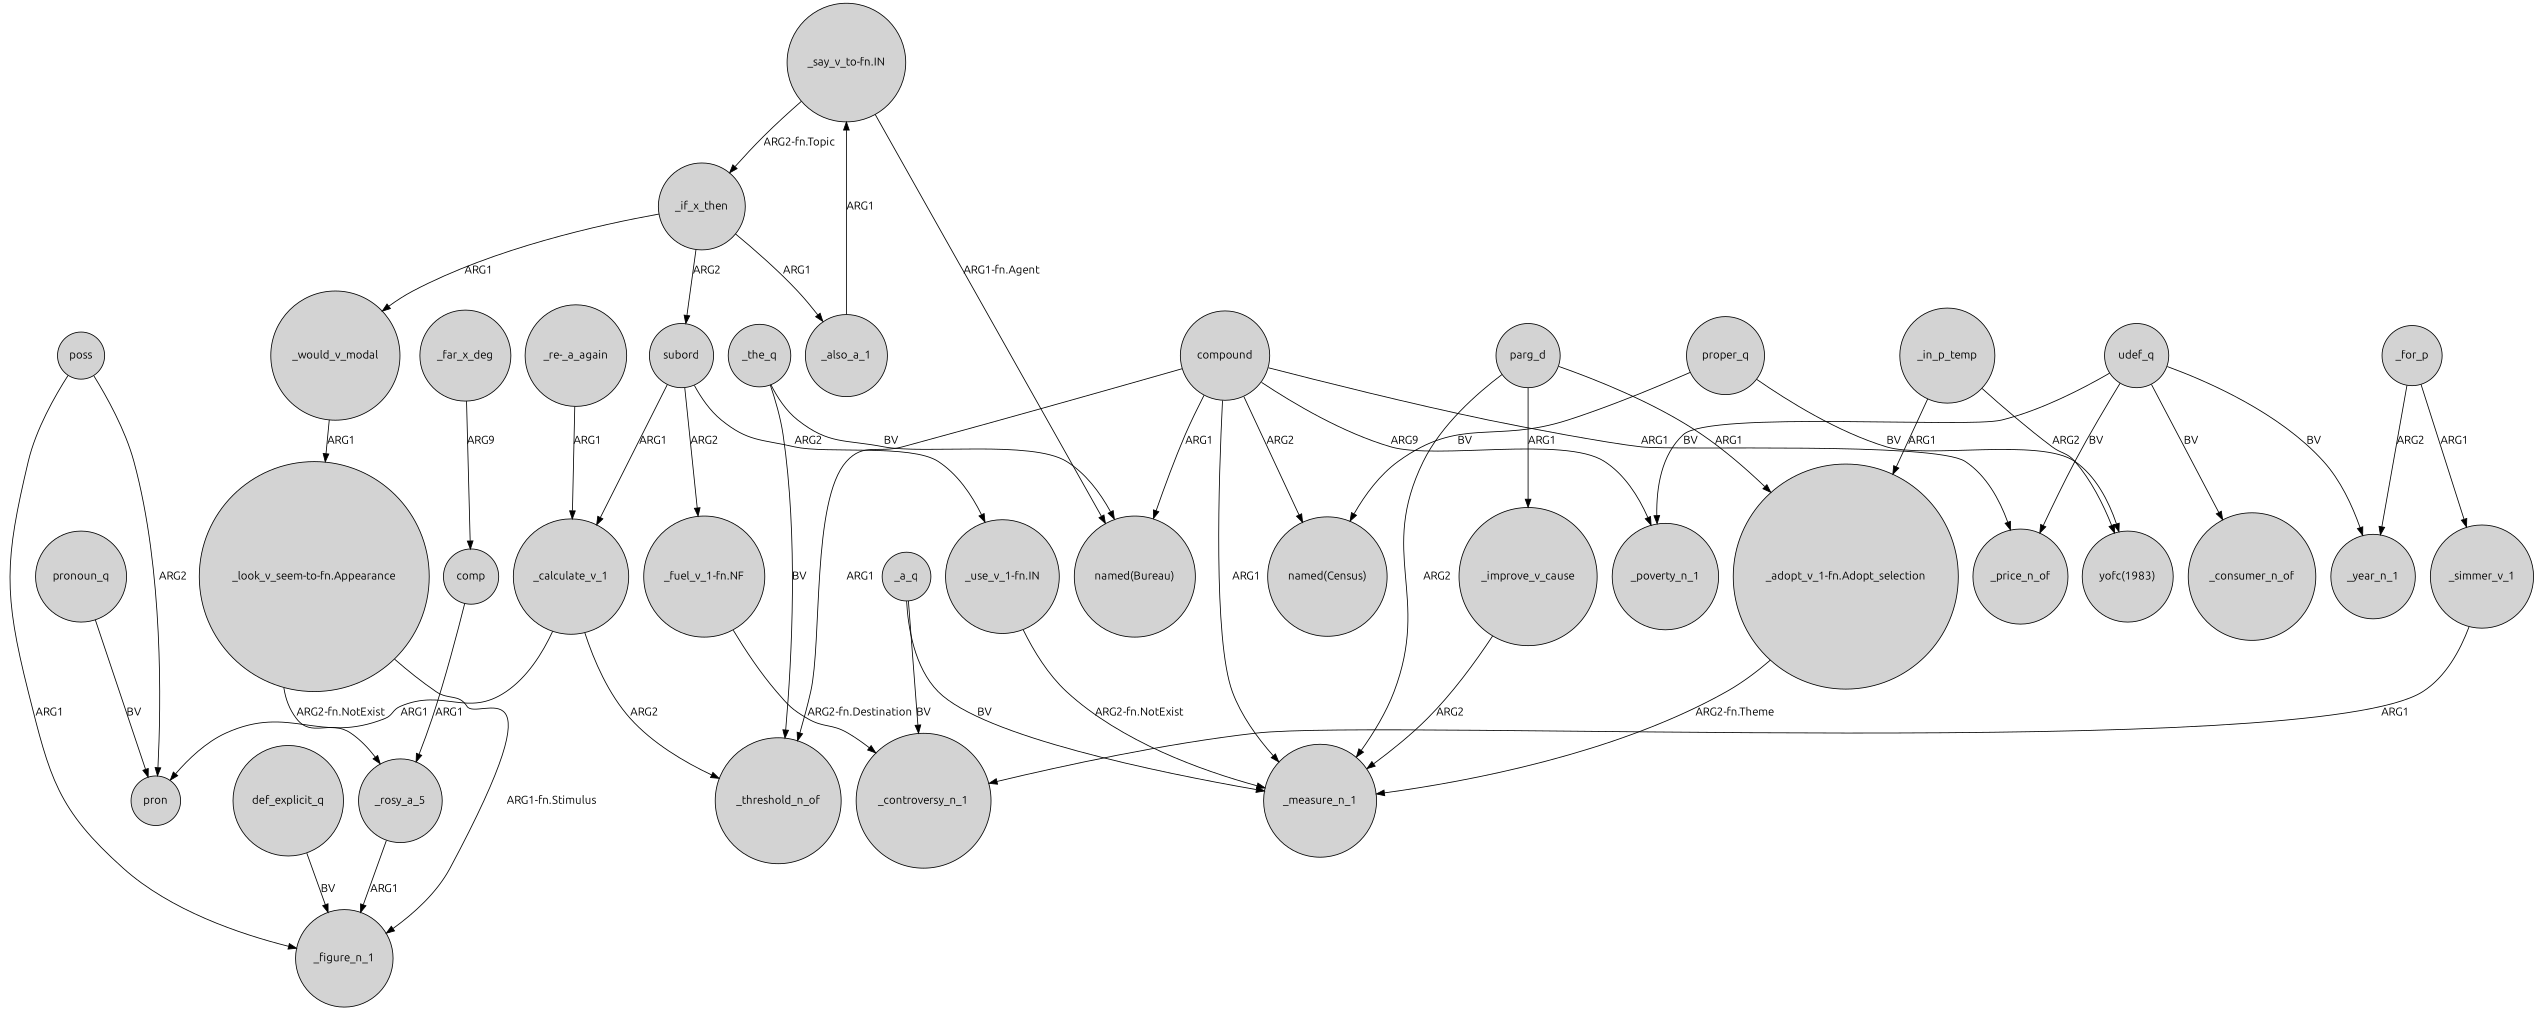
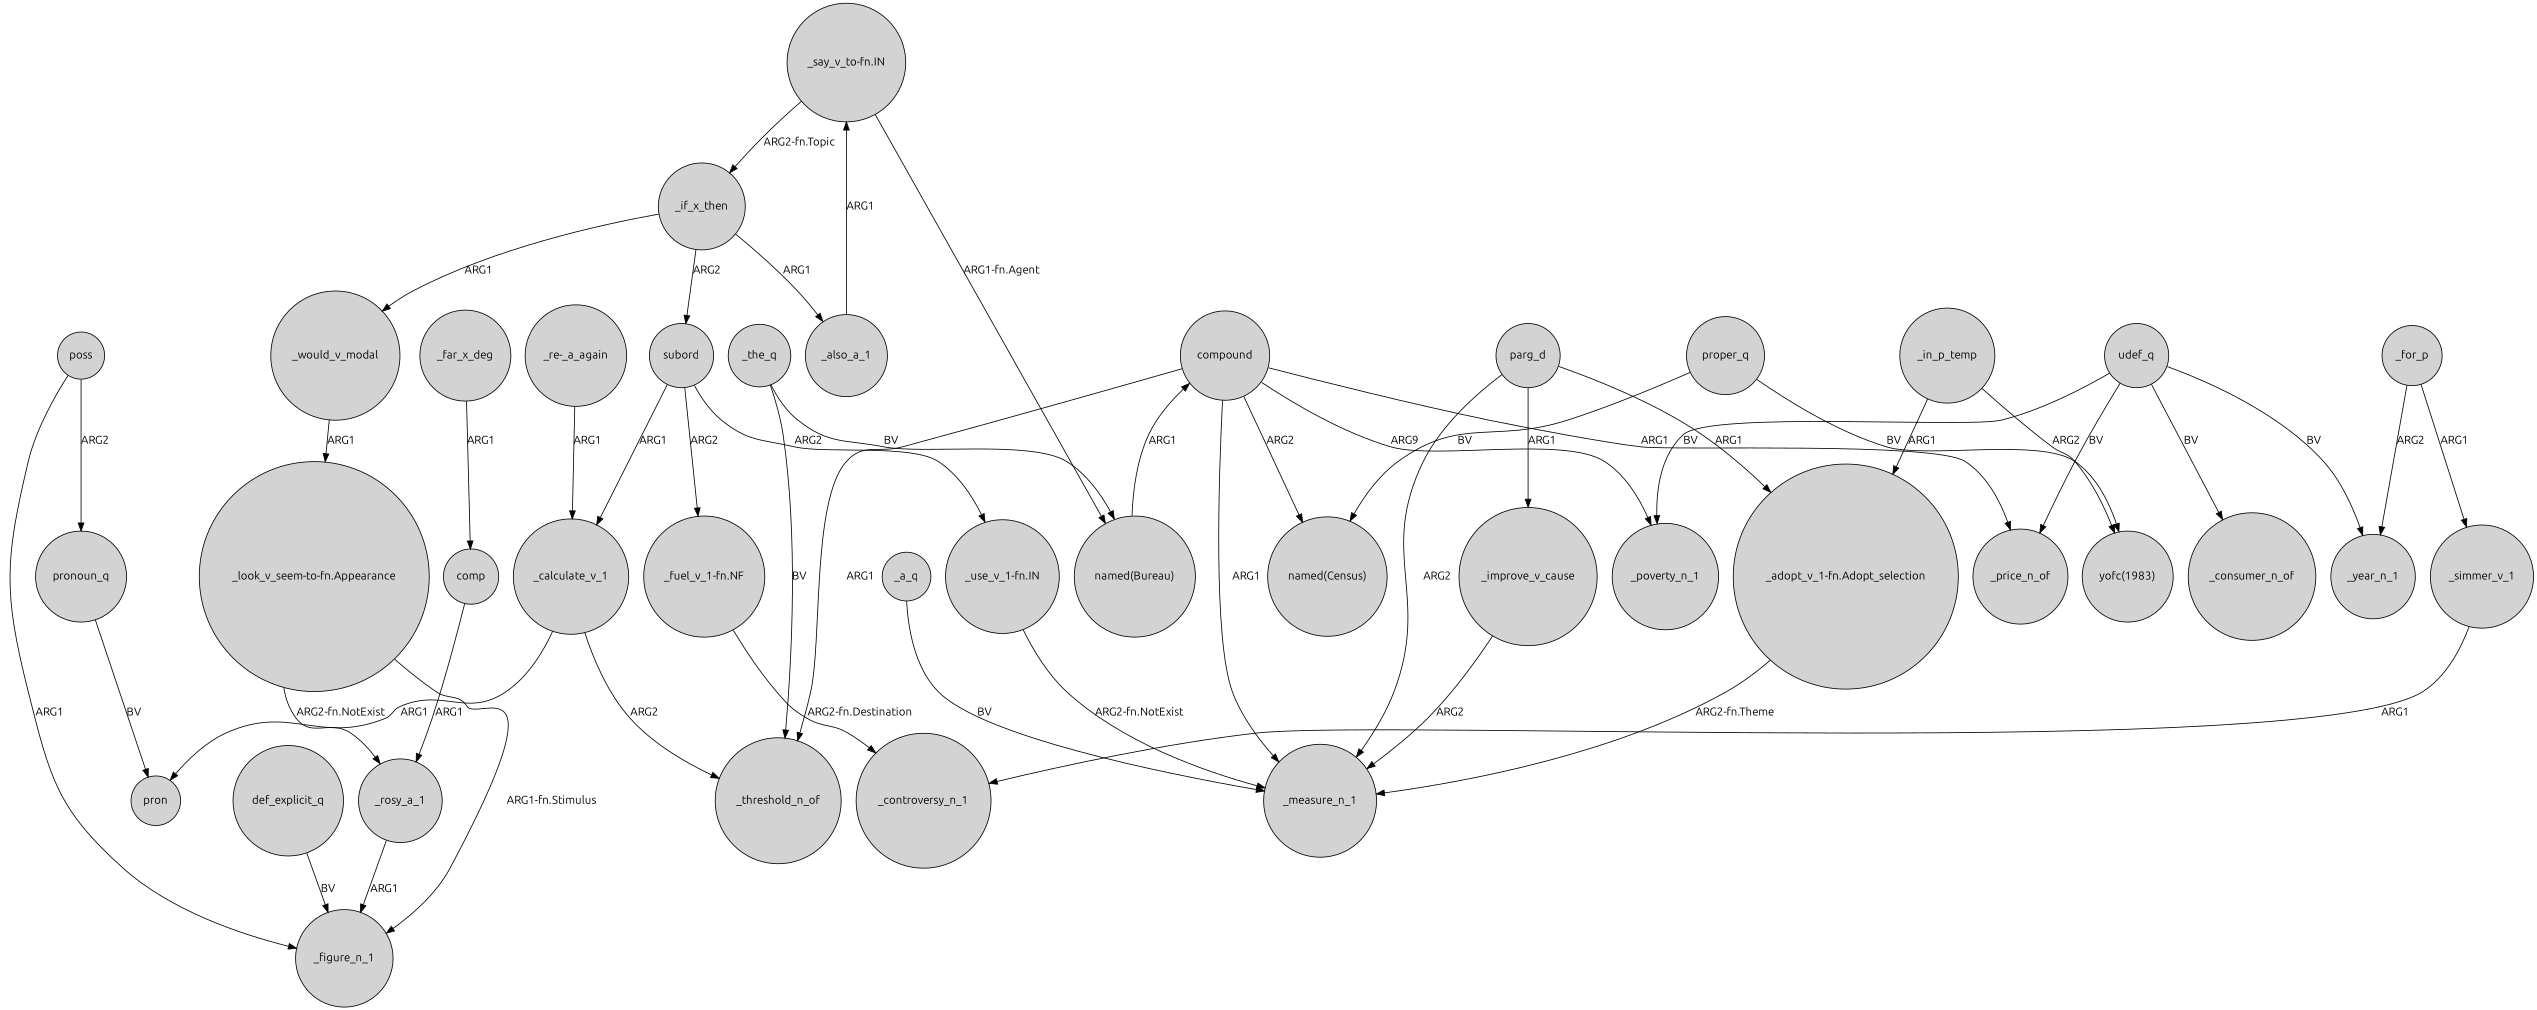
(481, 441) -> (481, 441)
(1178, 452) -> (1144, 447)
(153, 566) -> (81, 451)
(913, 663) -> none
(400, 801) -> (400, 801)
